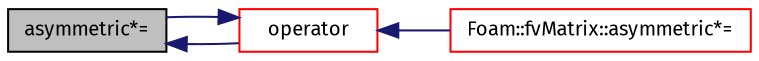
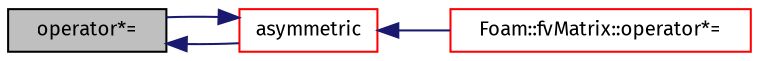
(87, 30) -> (87, 30)
(308, 30) -> (308, 30)
(601, 30) -> (601, 30)
